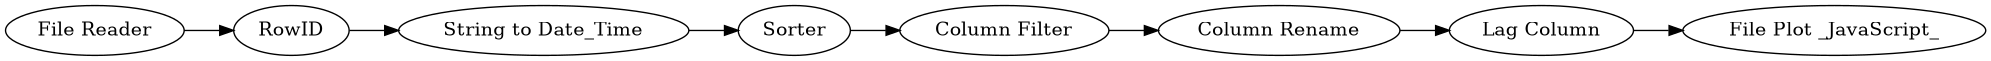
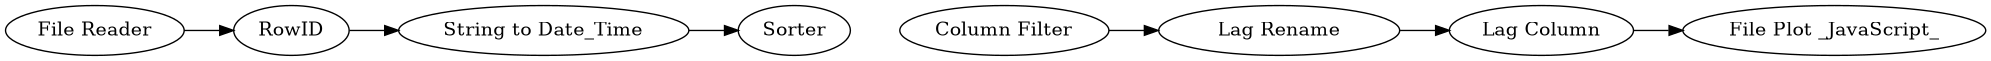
(868, 30) -> none
(1279, 30) -> (1279, 30)
